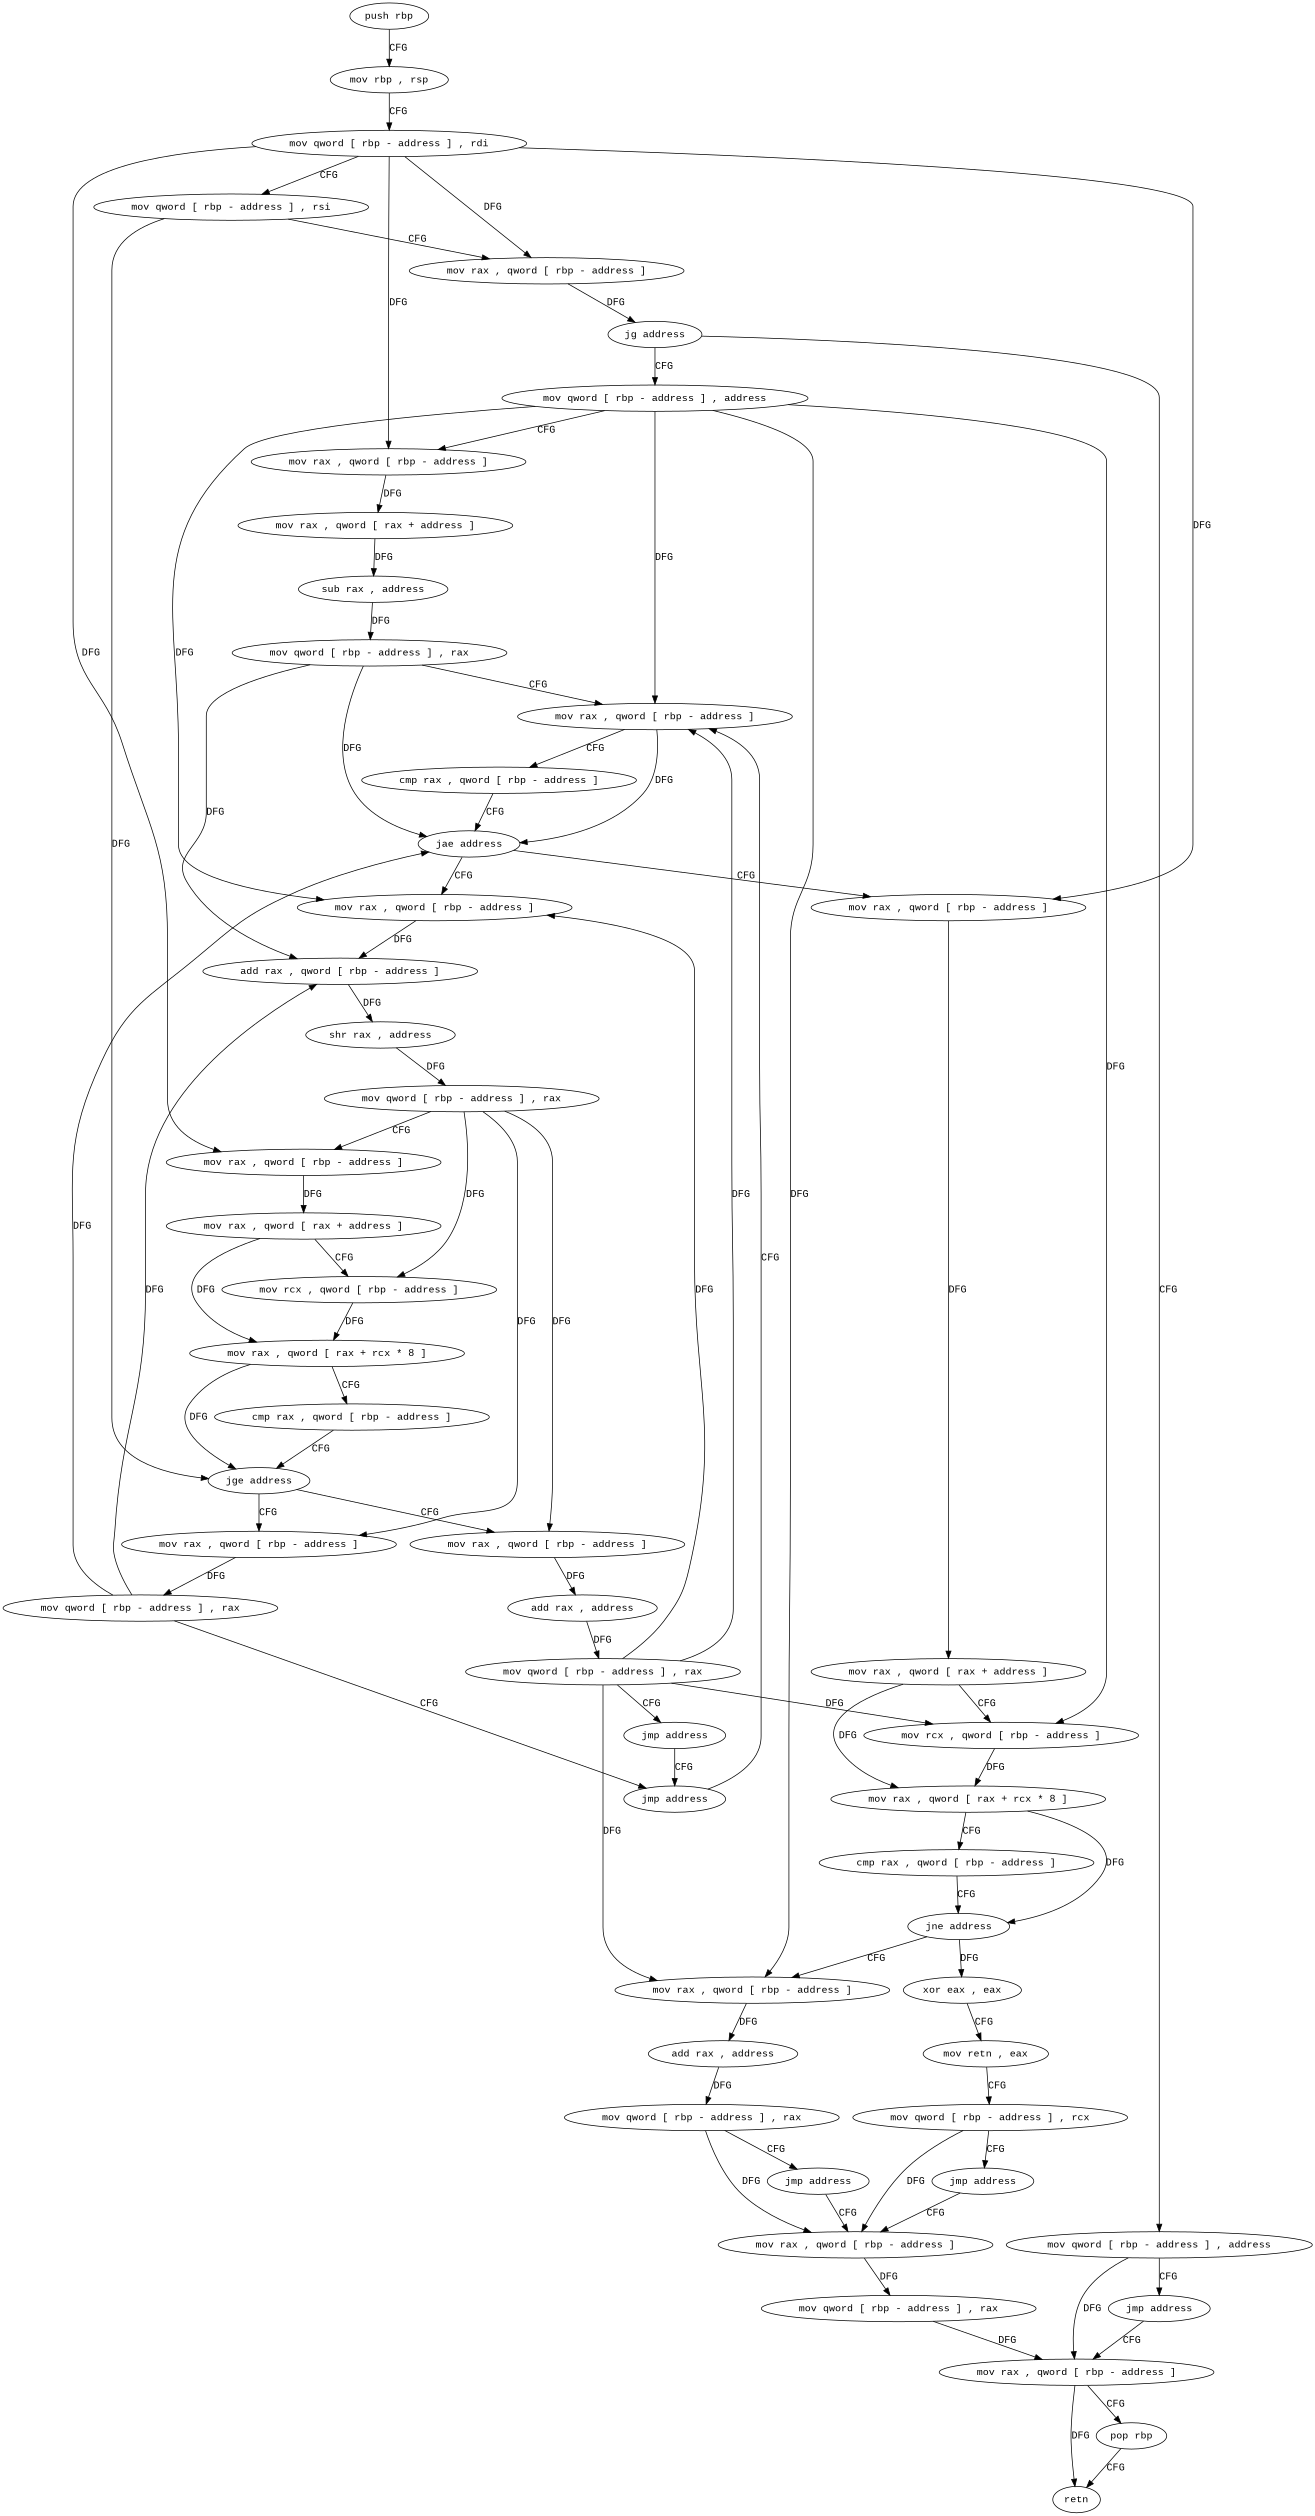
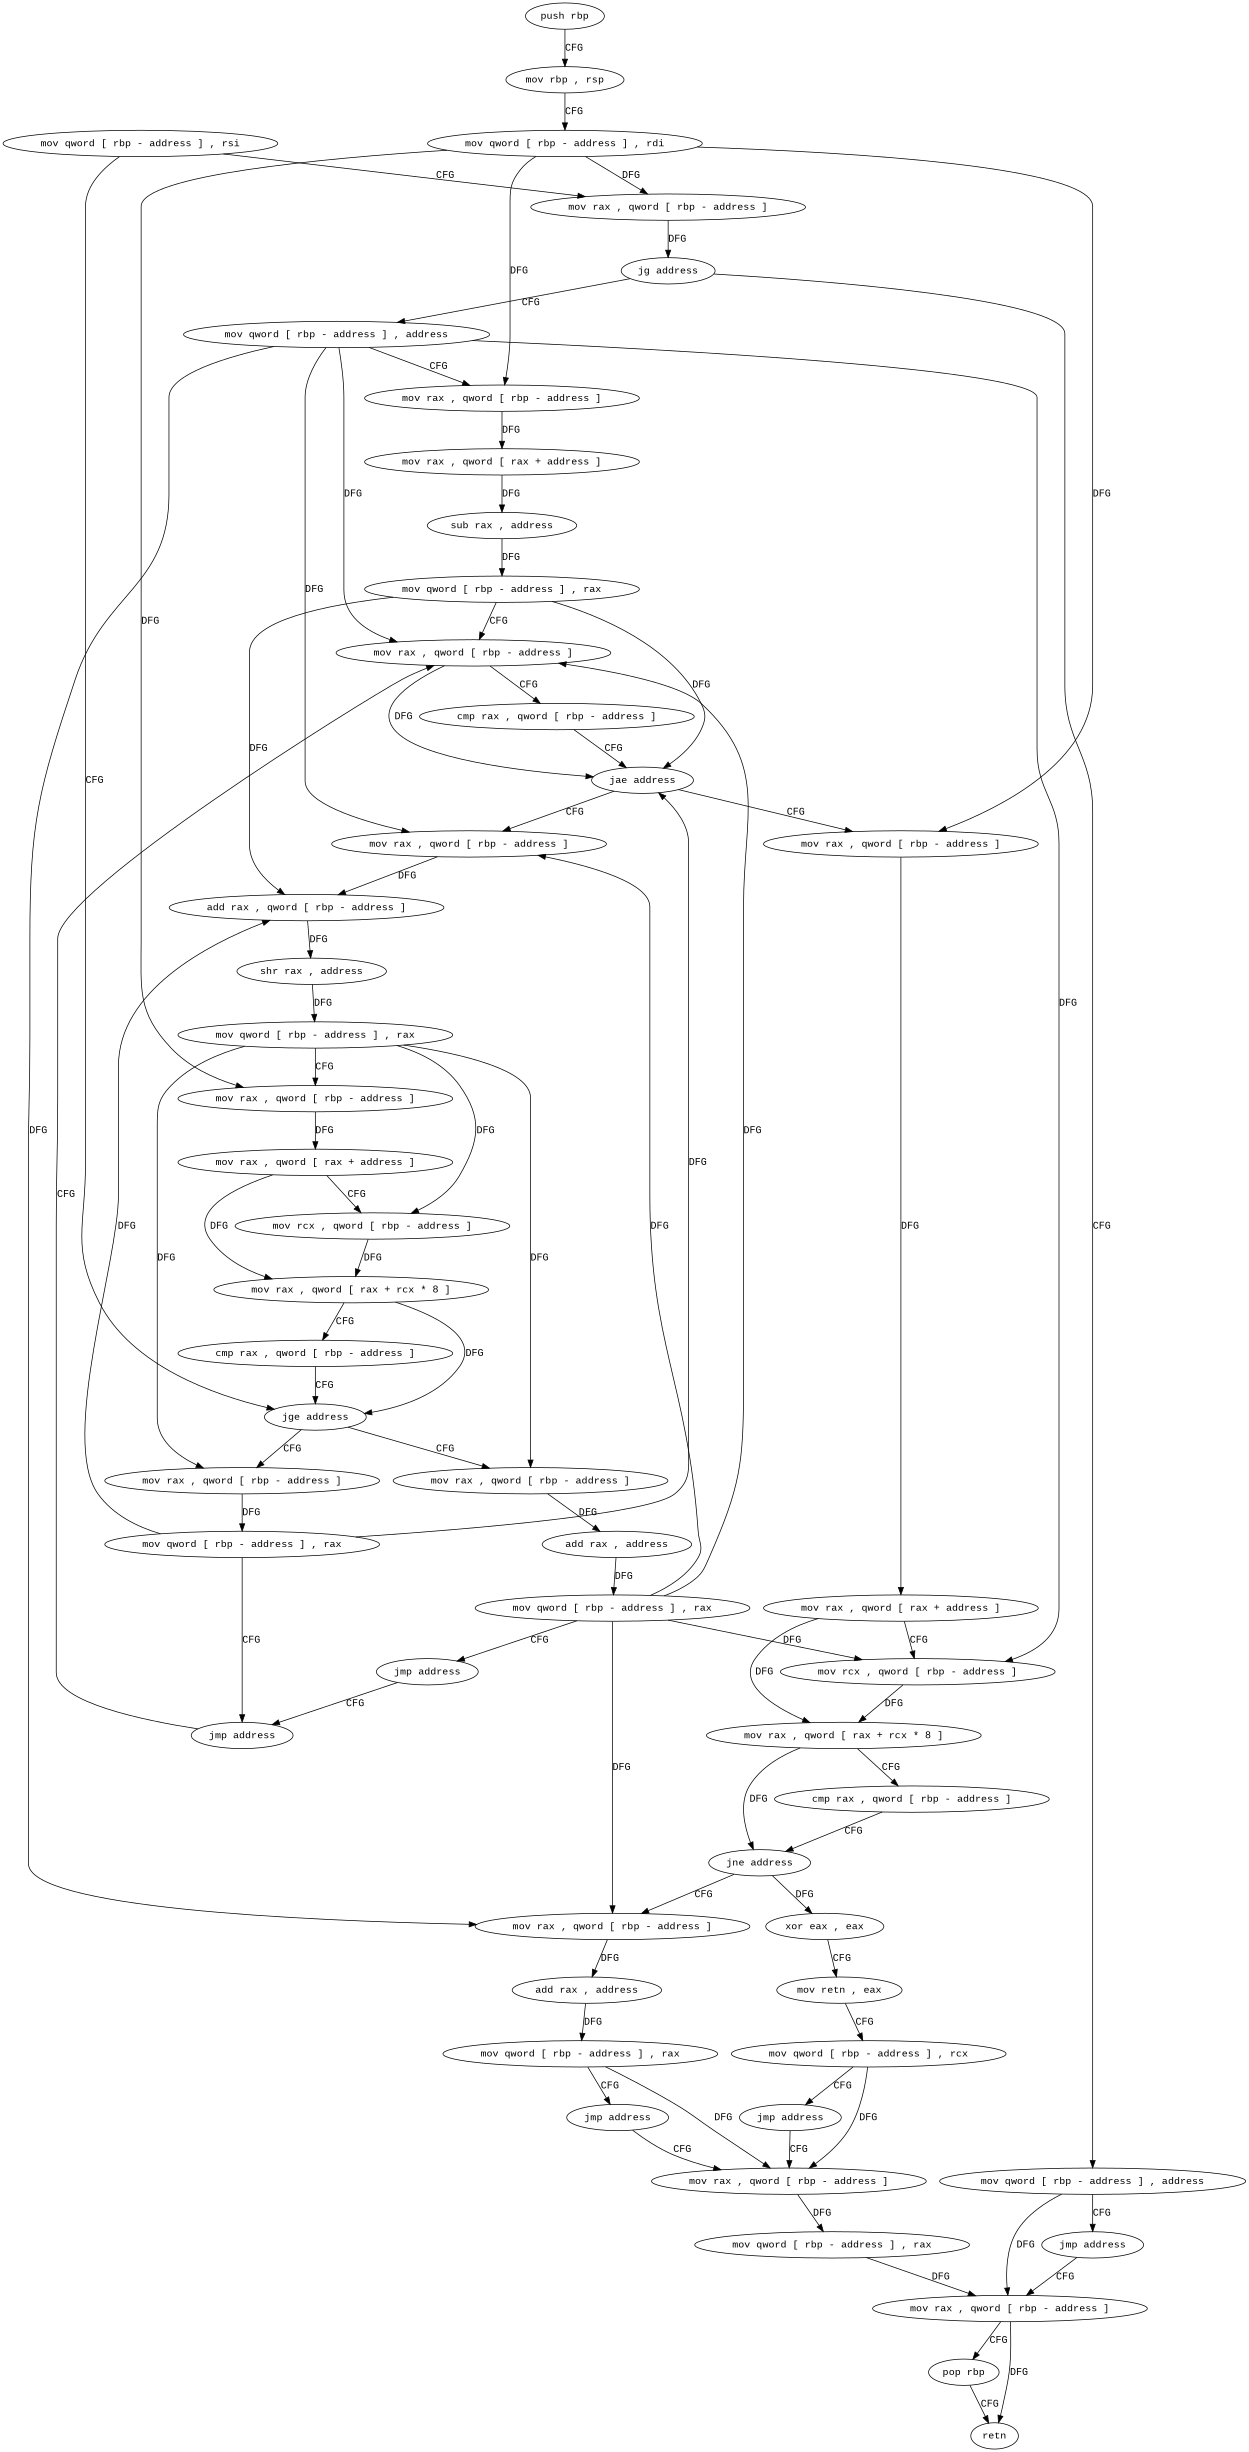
(314, 174) -> none
(121, 844) -> (95, 780)
